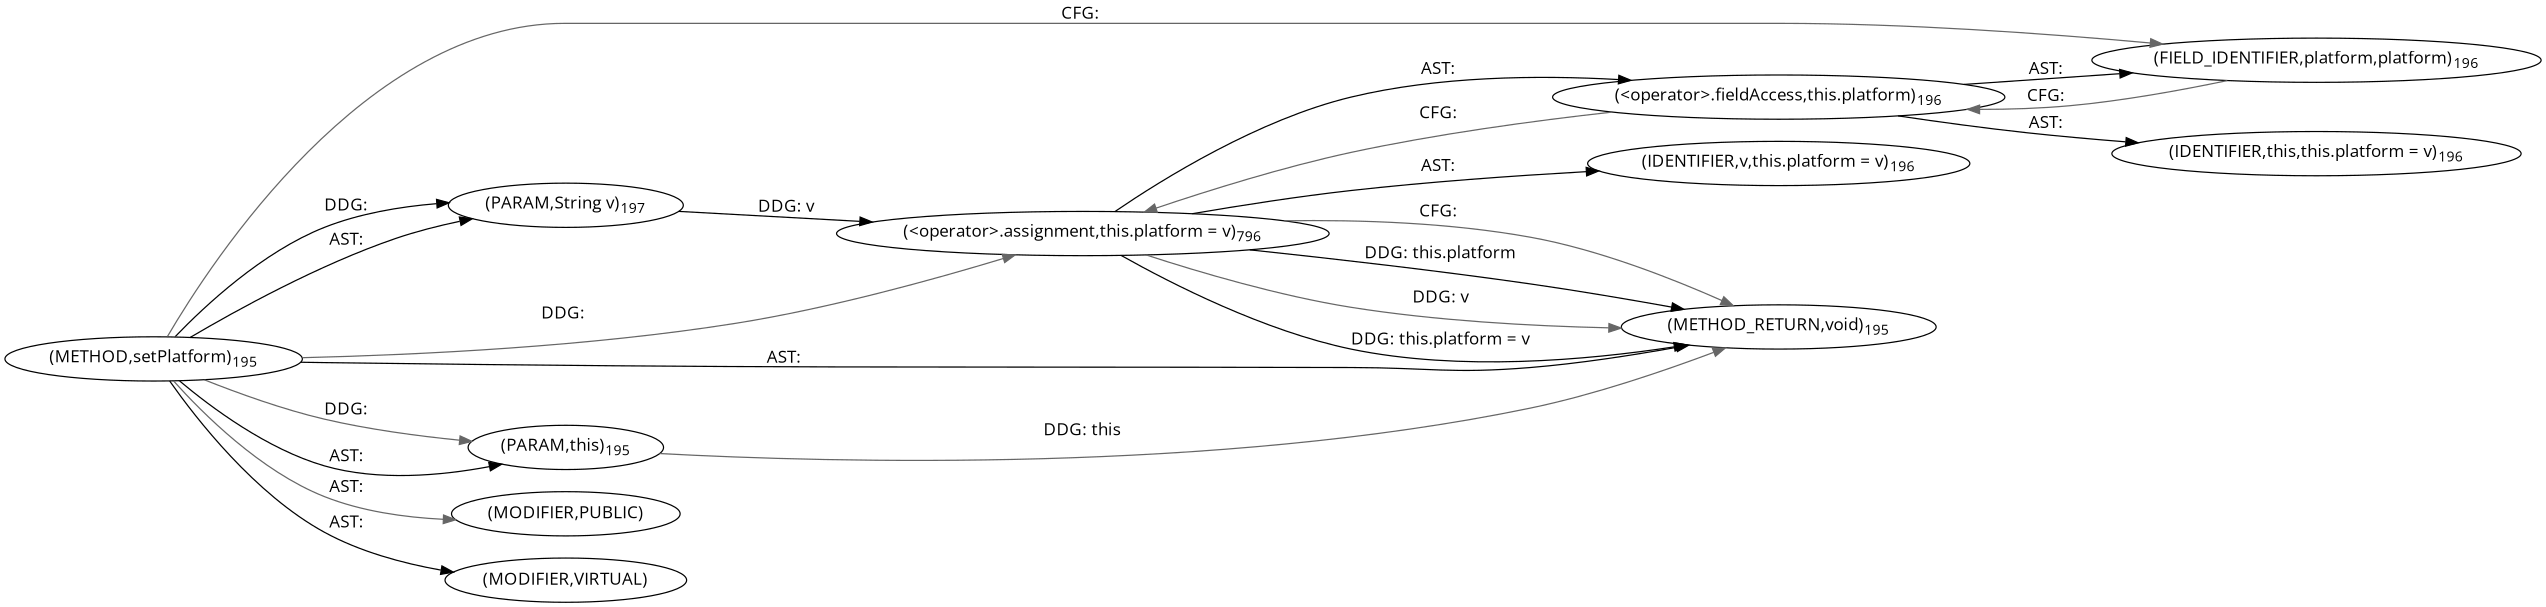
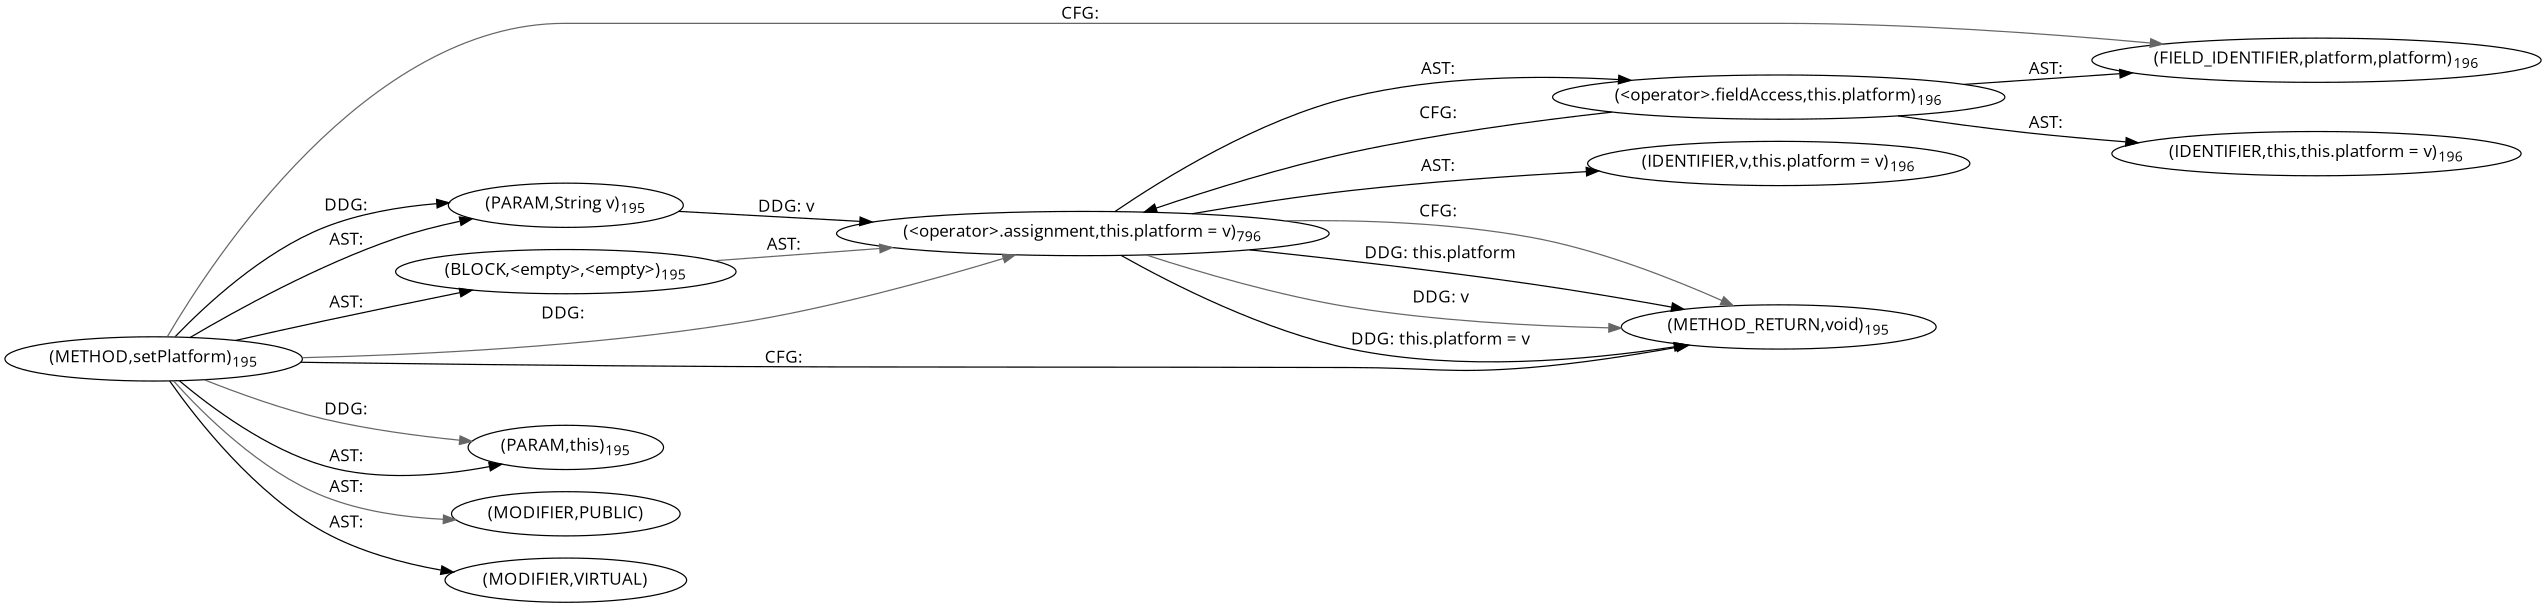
(2104, 102) -> none
(1381, 146) -> (1381, 146)
(633, 203) -> (633, 203)
none -> (566, 272)
(786, 358) -> (786, 358)
(1192, 451) -> none
